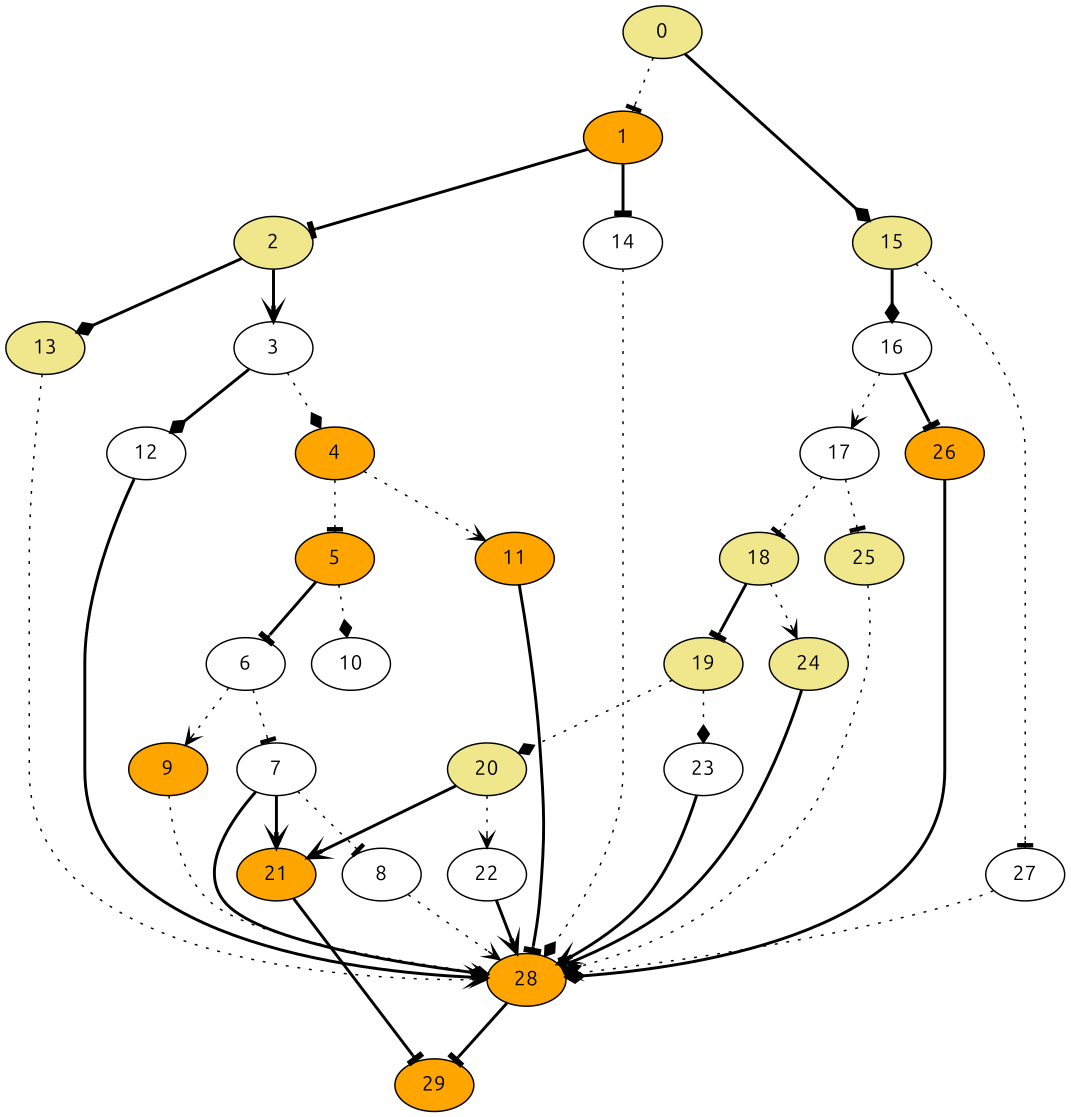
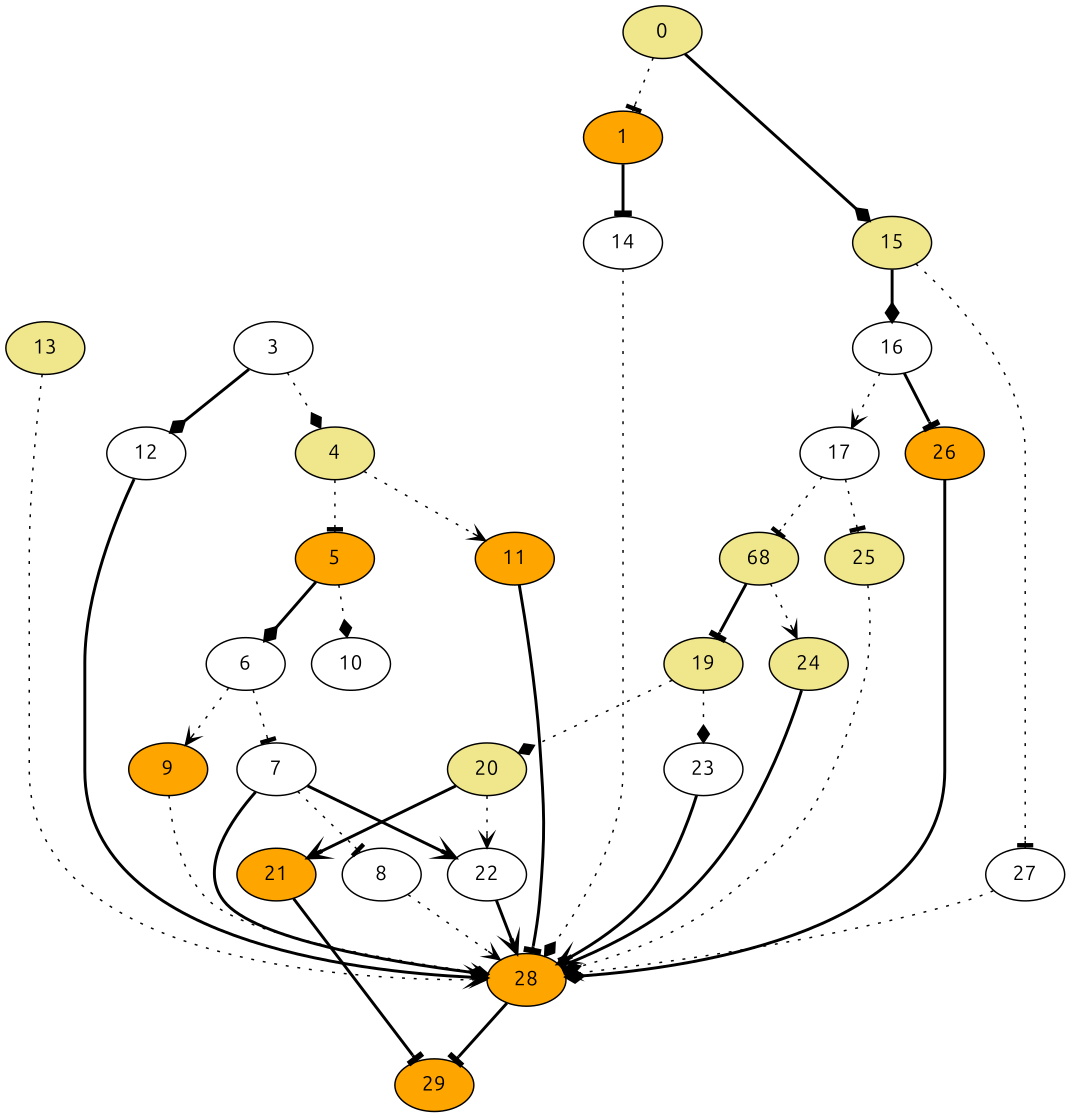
(273, 243) -> none
(335, 453) -> (335, 453)
(759, 559) -> (759, 559)
(293, 608) -> (293, 608)
(276, 815) -> (372, 817)
